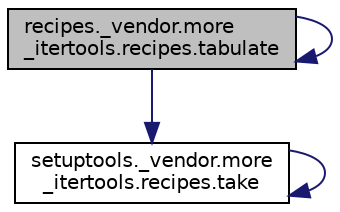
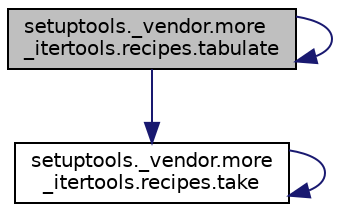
(152, 39) -> (152, 39)
